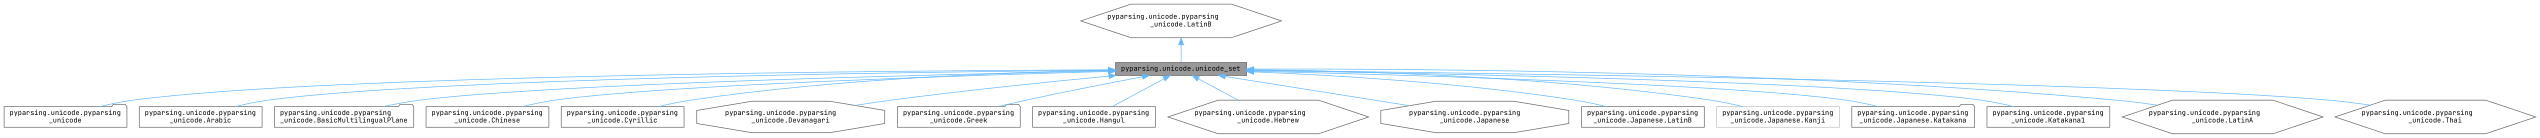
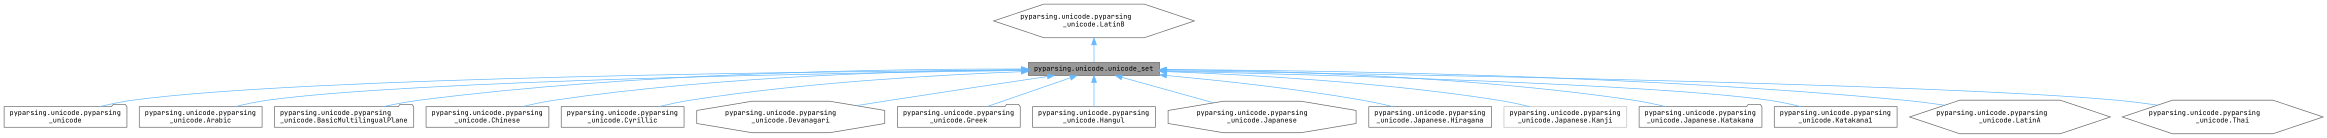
(1268, 117) -> none
(1643, 117) -> (1430, 117)
